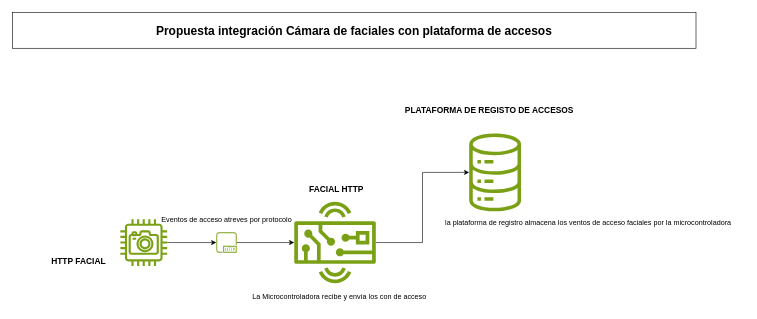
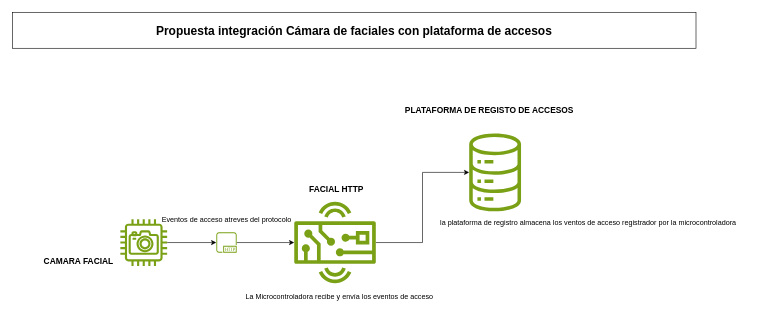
(227, 221) -> (227, 221)
(589, 224) -> (589, 224)
(79, 262) -> (79, 262)
(340, 297) -> (340, 297)
